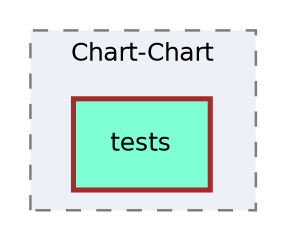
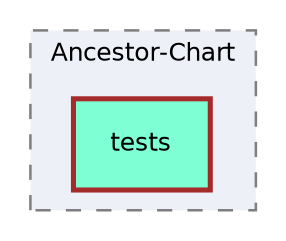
(143, 54) -> (143, 54)
